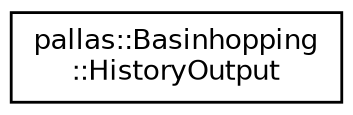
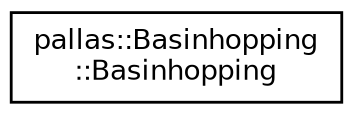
(176, 57) -> (176, 57)
